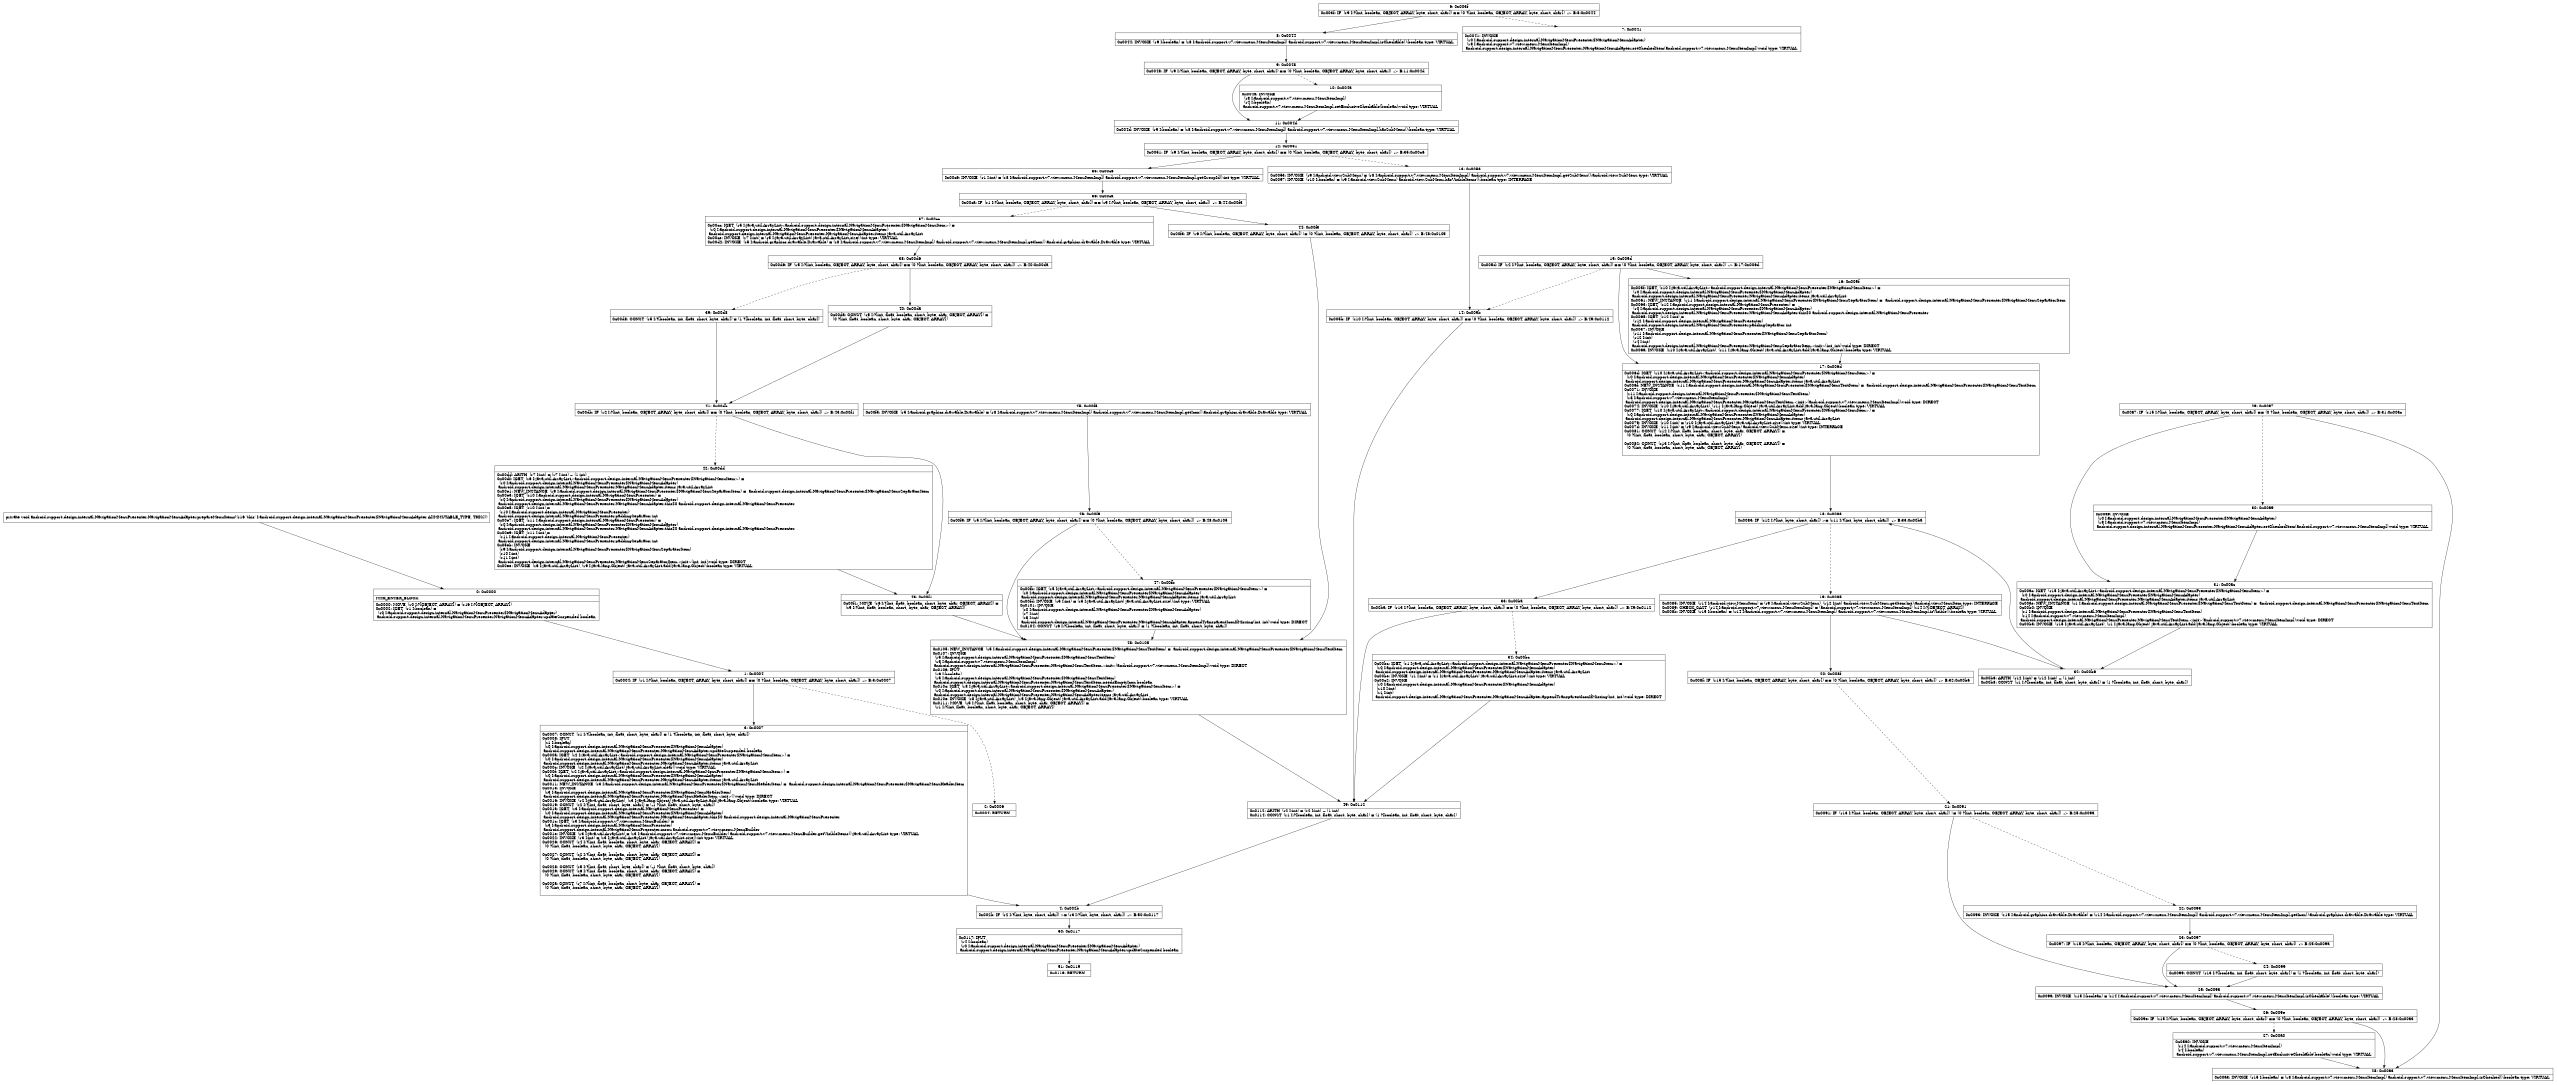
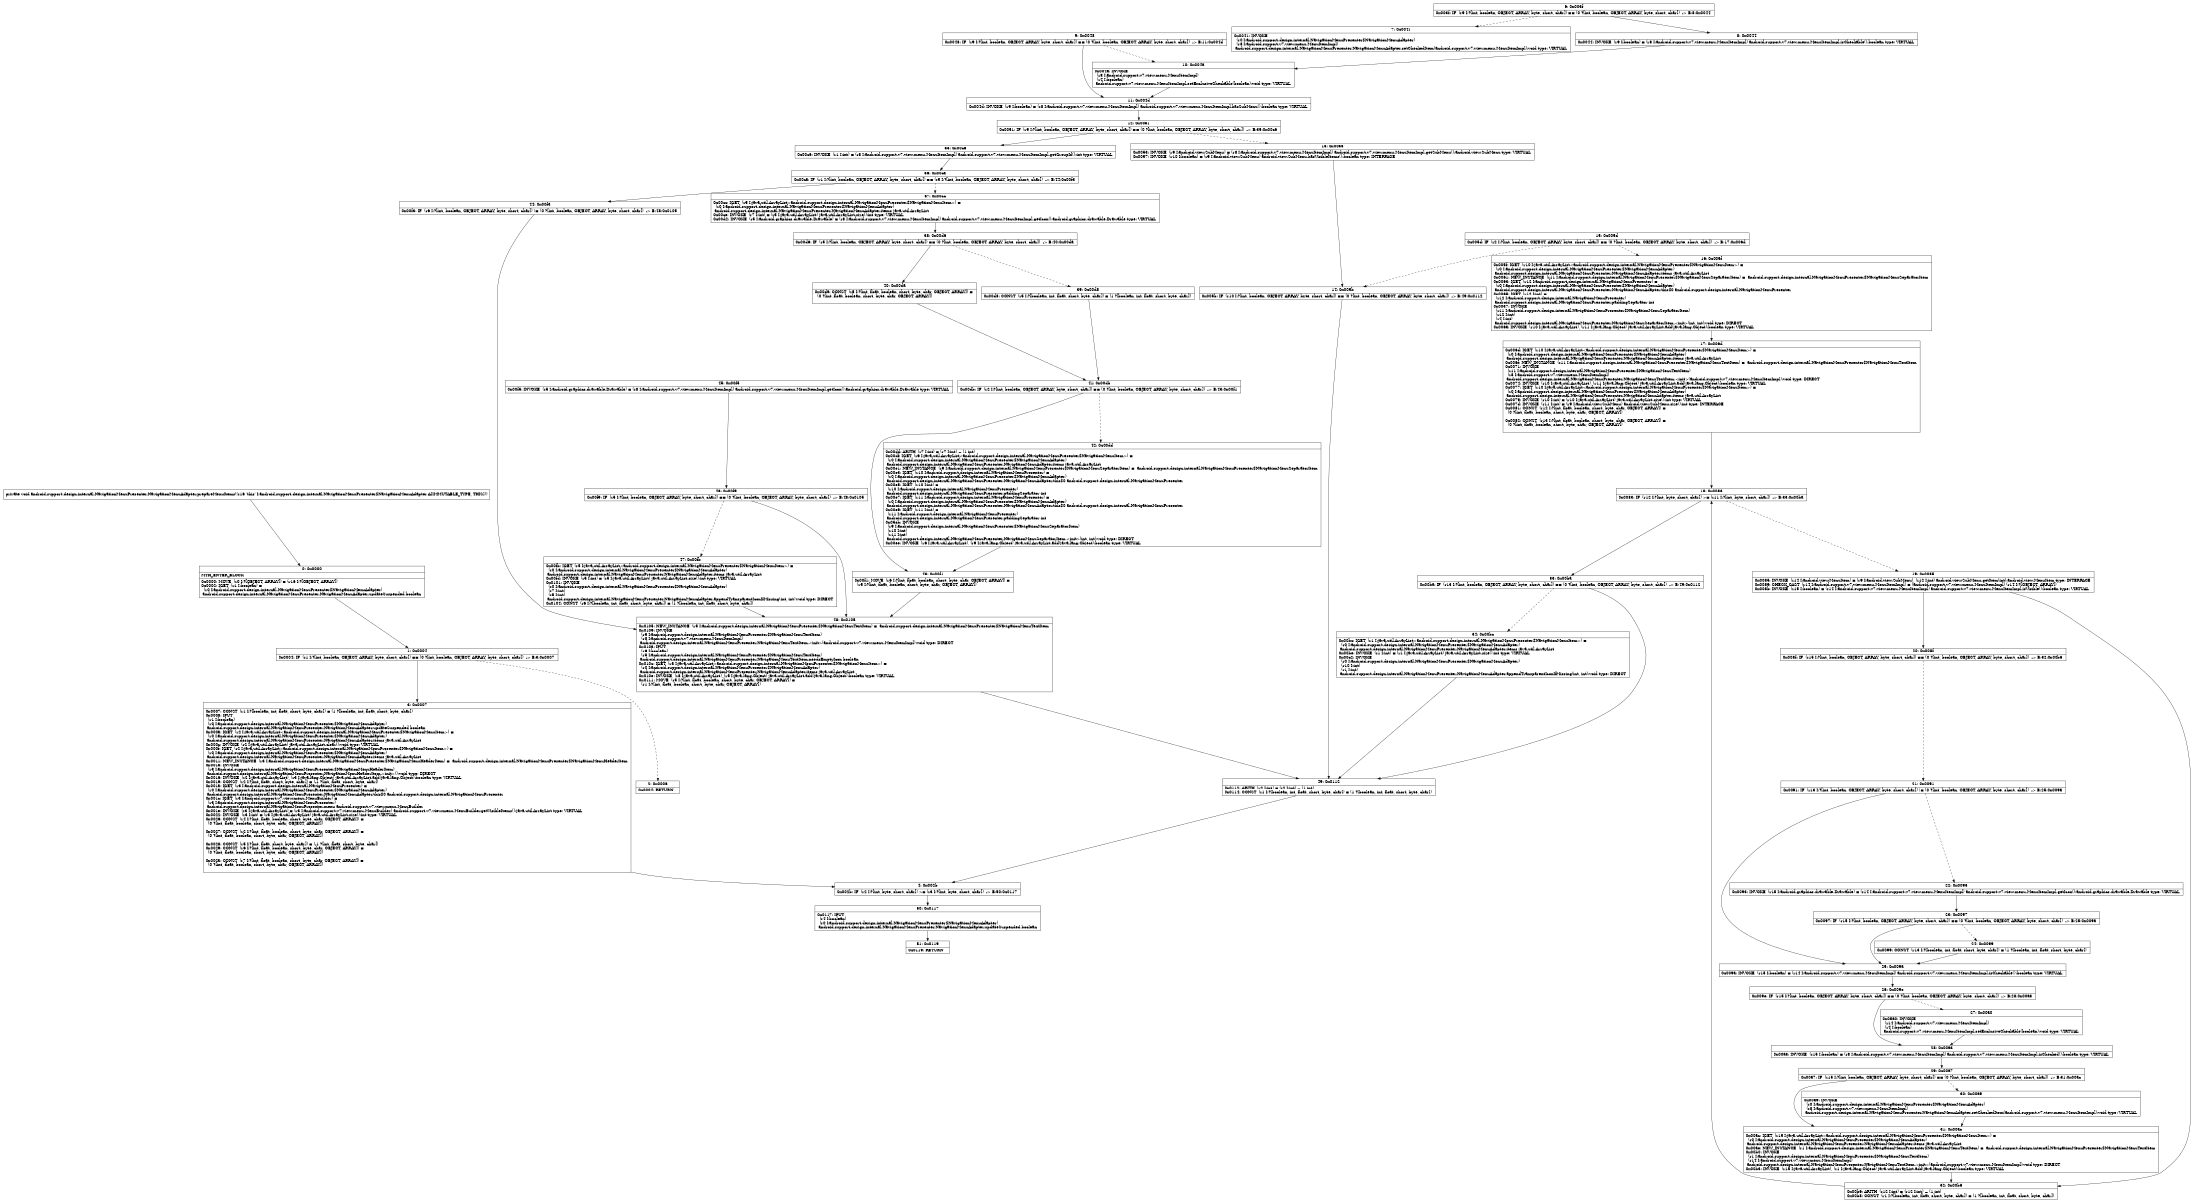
(1286, 52) -> (1481, 58)
(1667, 273) -> (1628, 250)
(1619, 318) -> none
(951, 654) -> (657, 631)
(2440, 698) -> (1942, 1062)
